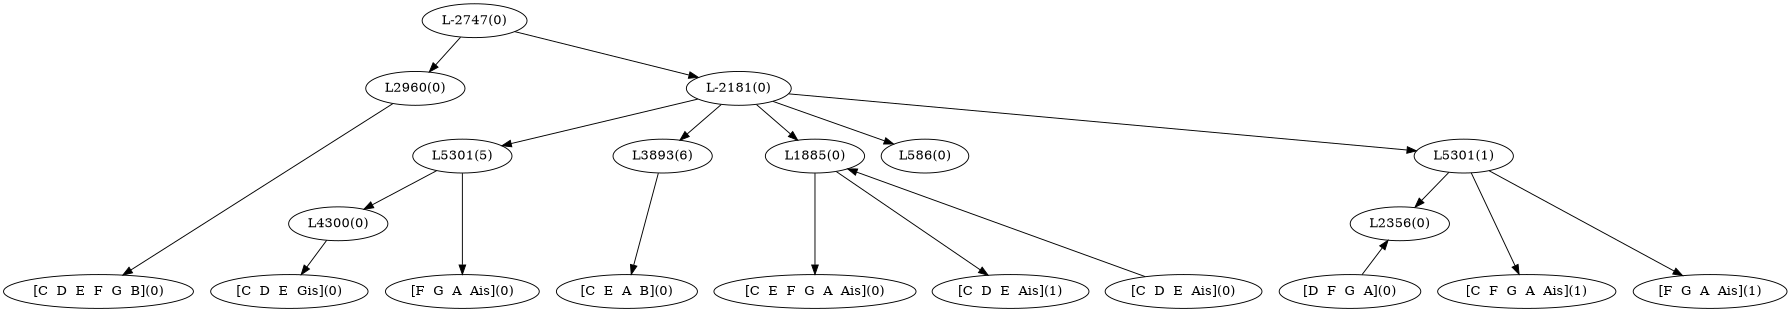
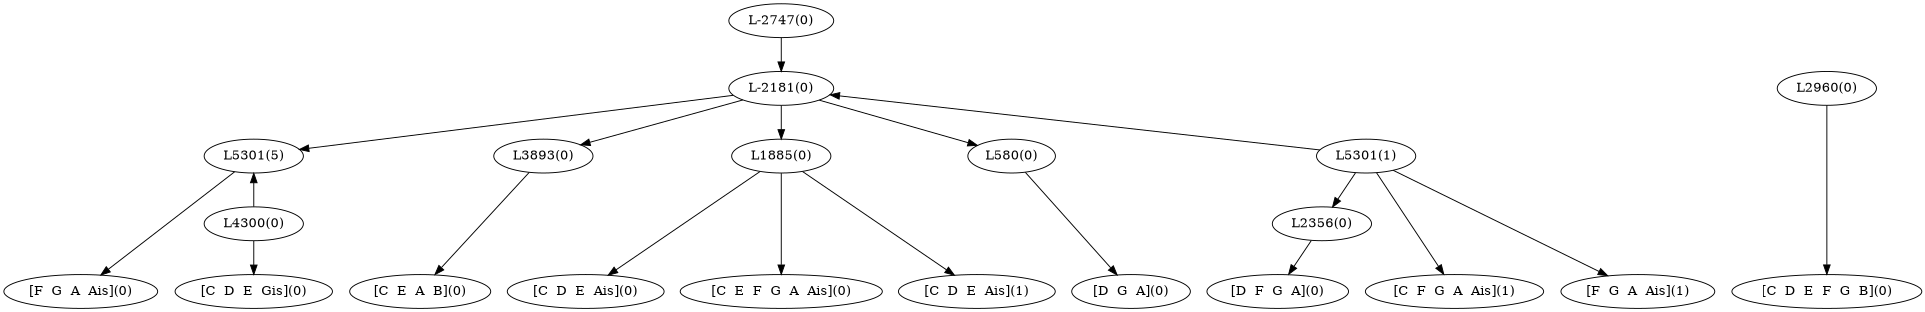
(448, 51) -> none
(1098, 122) -> (1080, 123)
(663, 156) -> (543, 156)
(925, 156) -> (1012, 156)
(404, 188) -> (254, 195)
(1001, 224) -> (688, 221)
(1372, 261) -> (1303, 254)
none -> (1131, 291)
